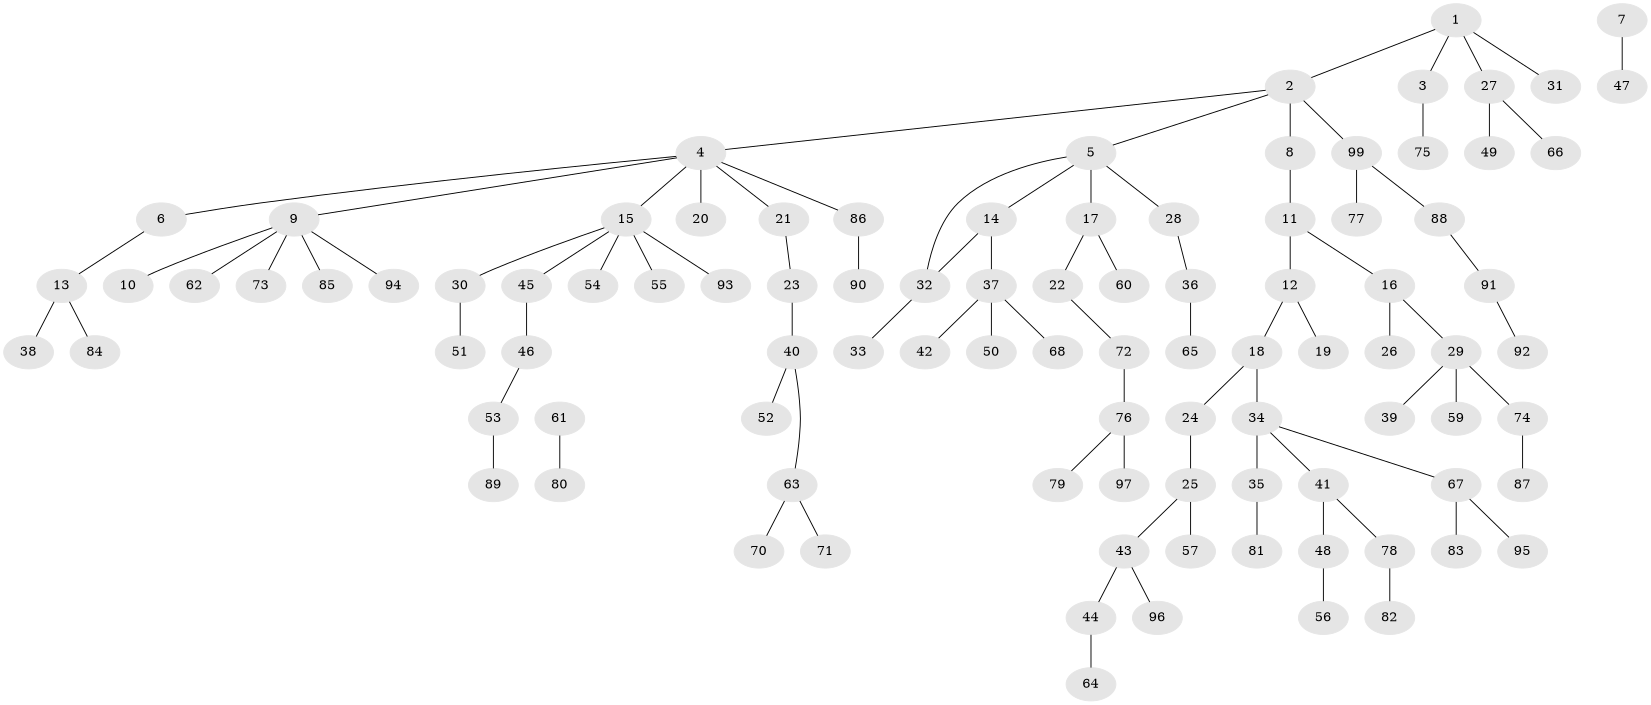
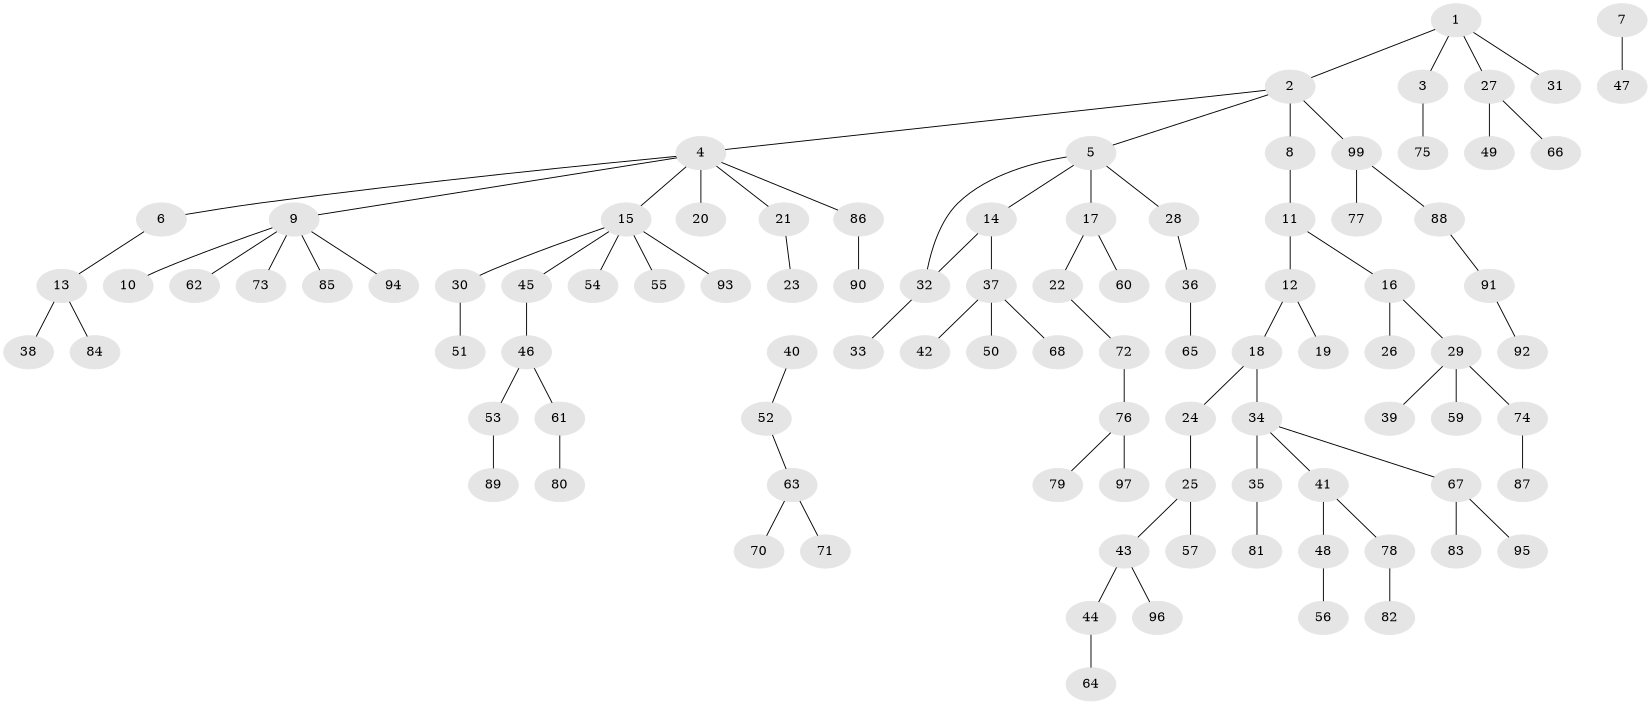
(792, 319) -> none
none -> (543, 386)
(800, 419) -> (779, 452)
